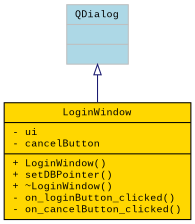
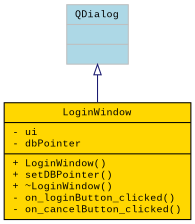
(57, 143) -> (47, 143)
